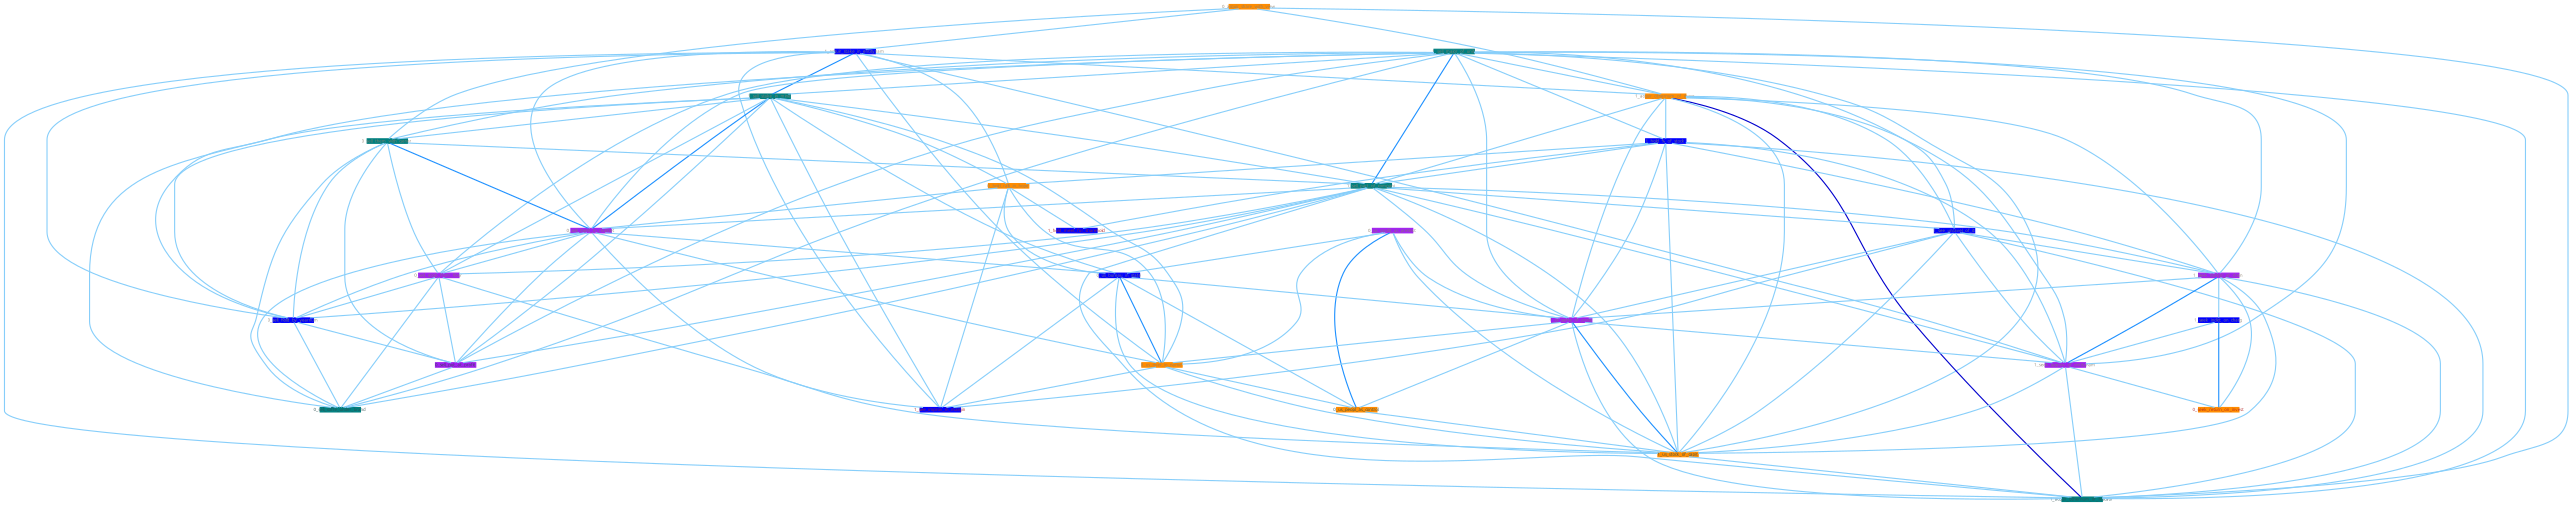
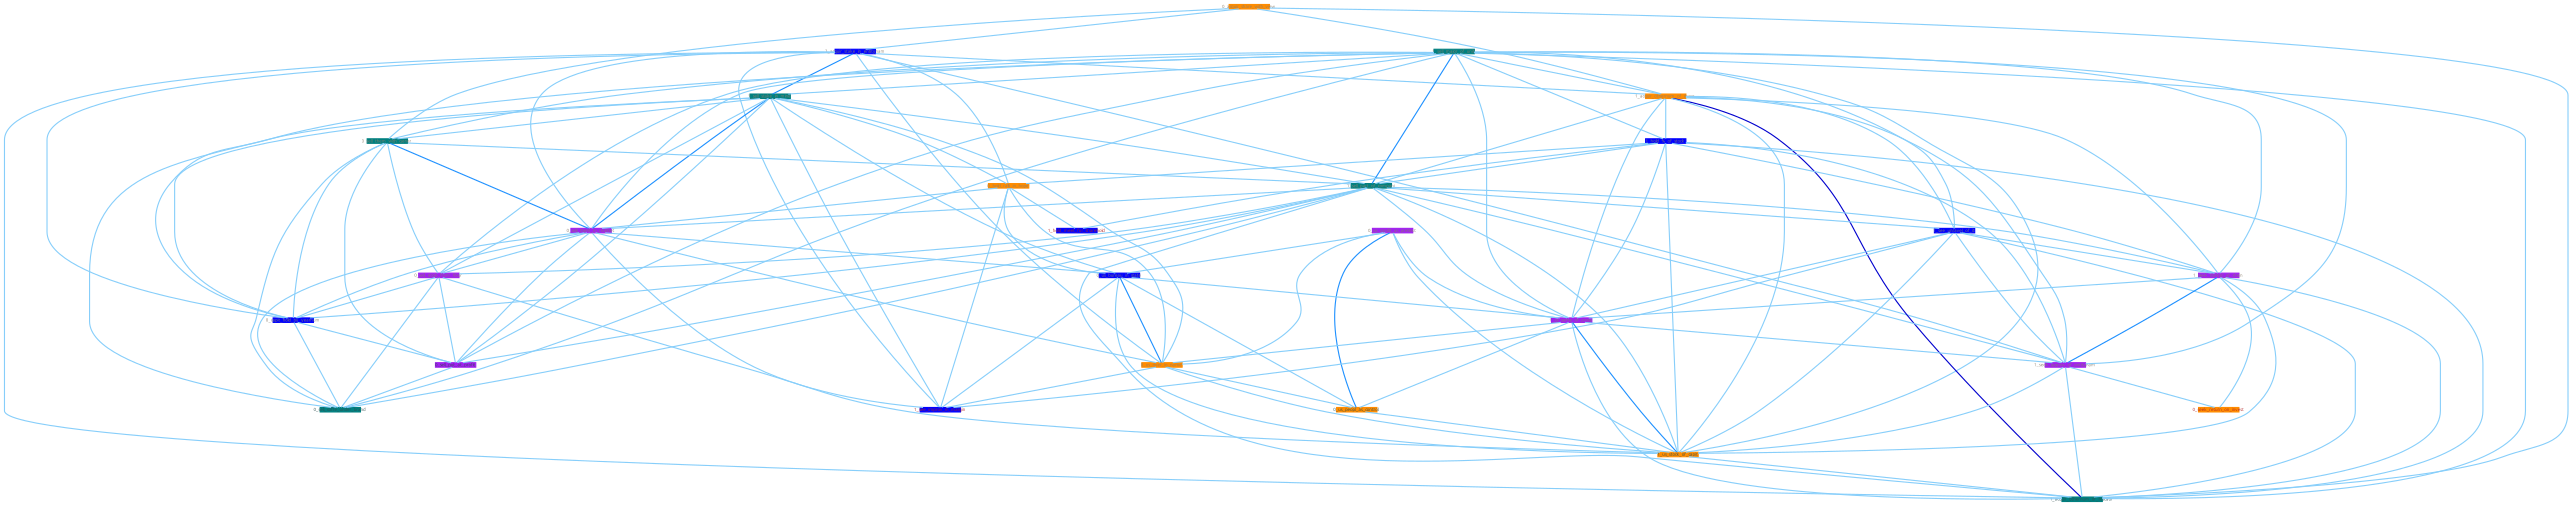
(855, 51) -> (855, 51)
(293, 320) -> (293, 320)
(2219, 320) -> none
